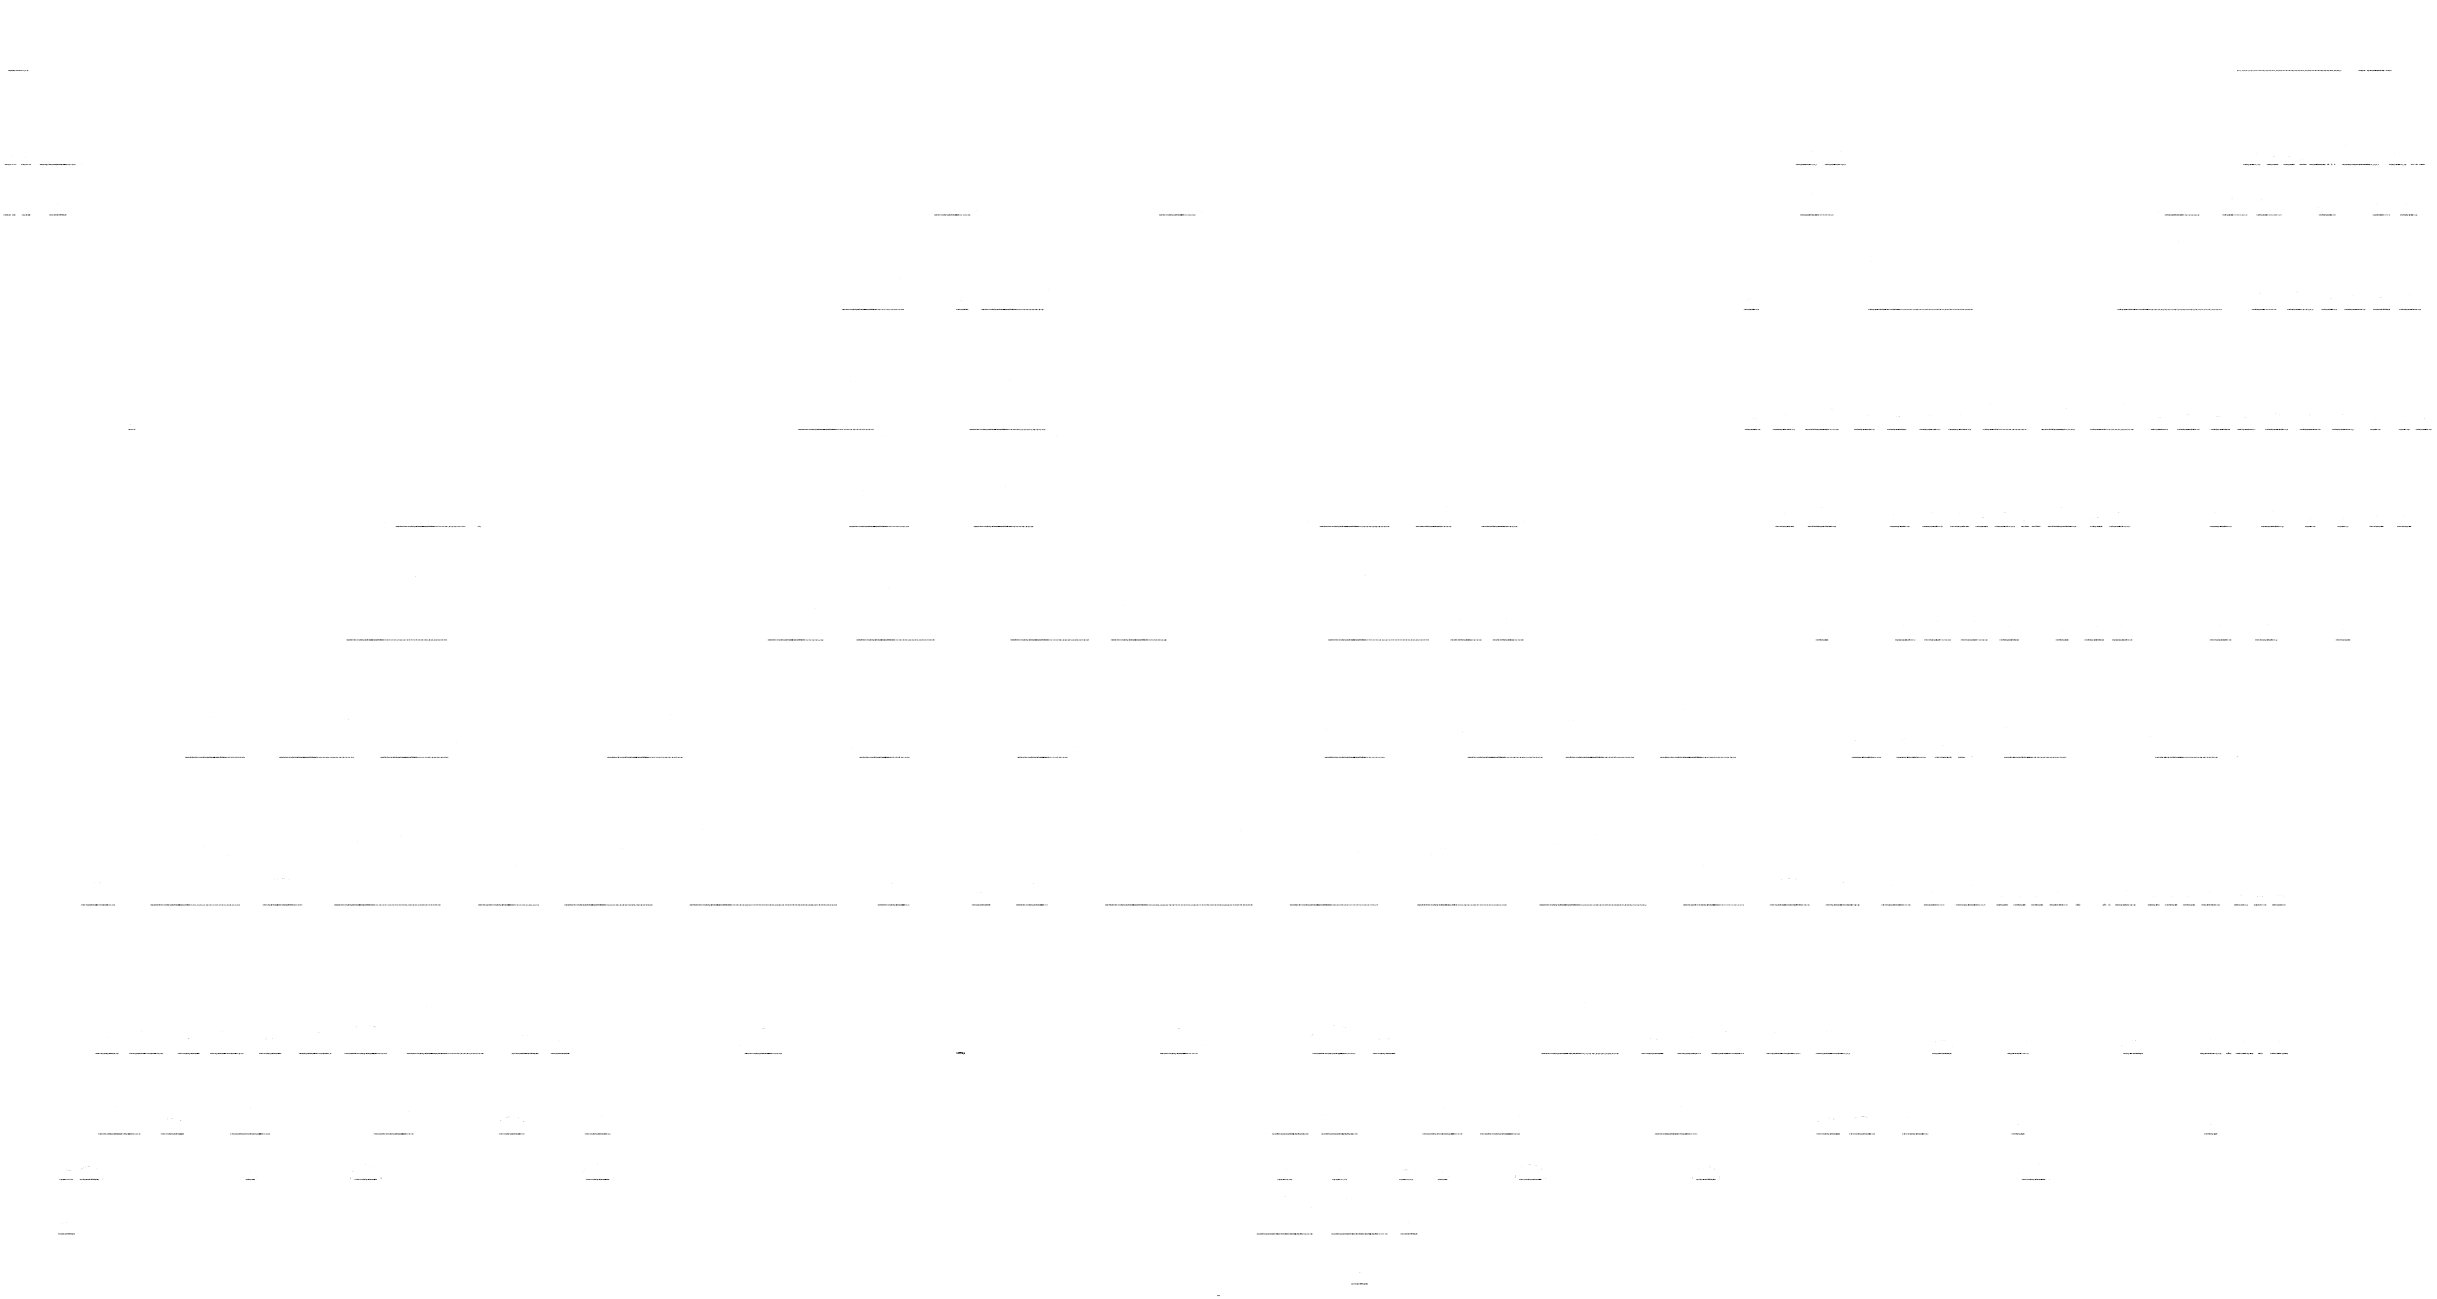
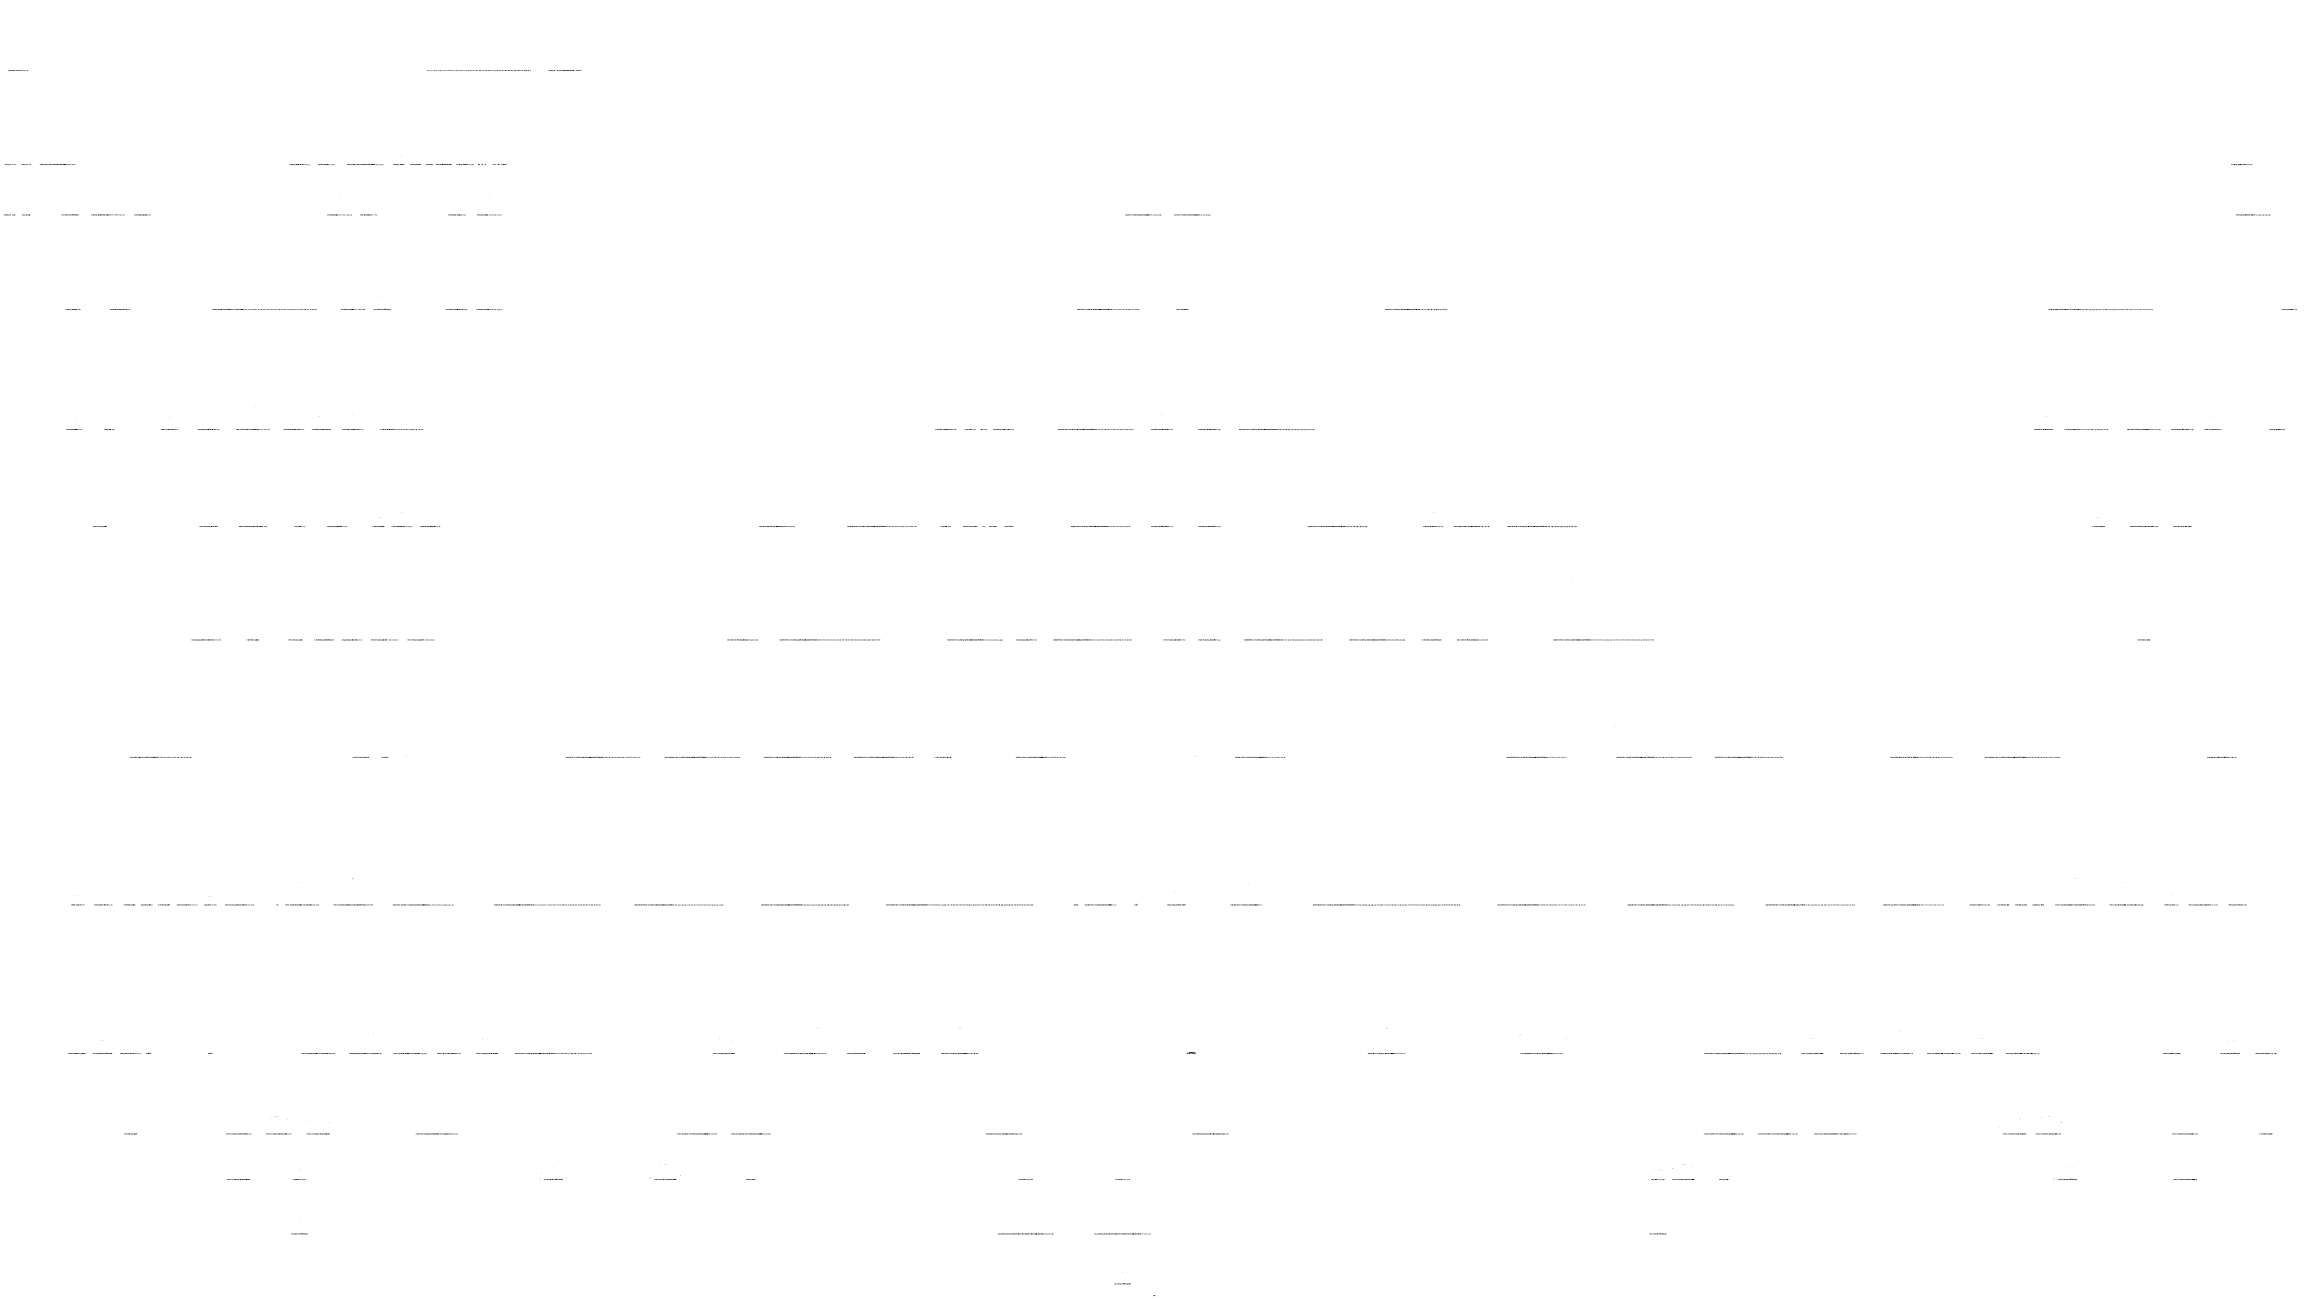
none -> (943, 757)
